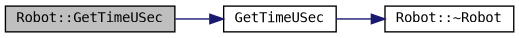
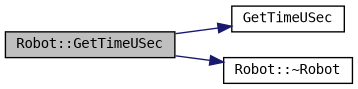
(354, 19) -> (193, 58)
